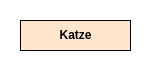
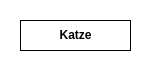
(76, 36) -> (76, 36)
